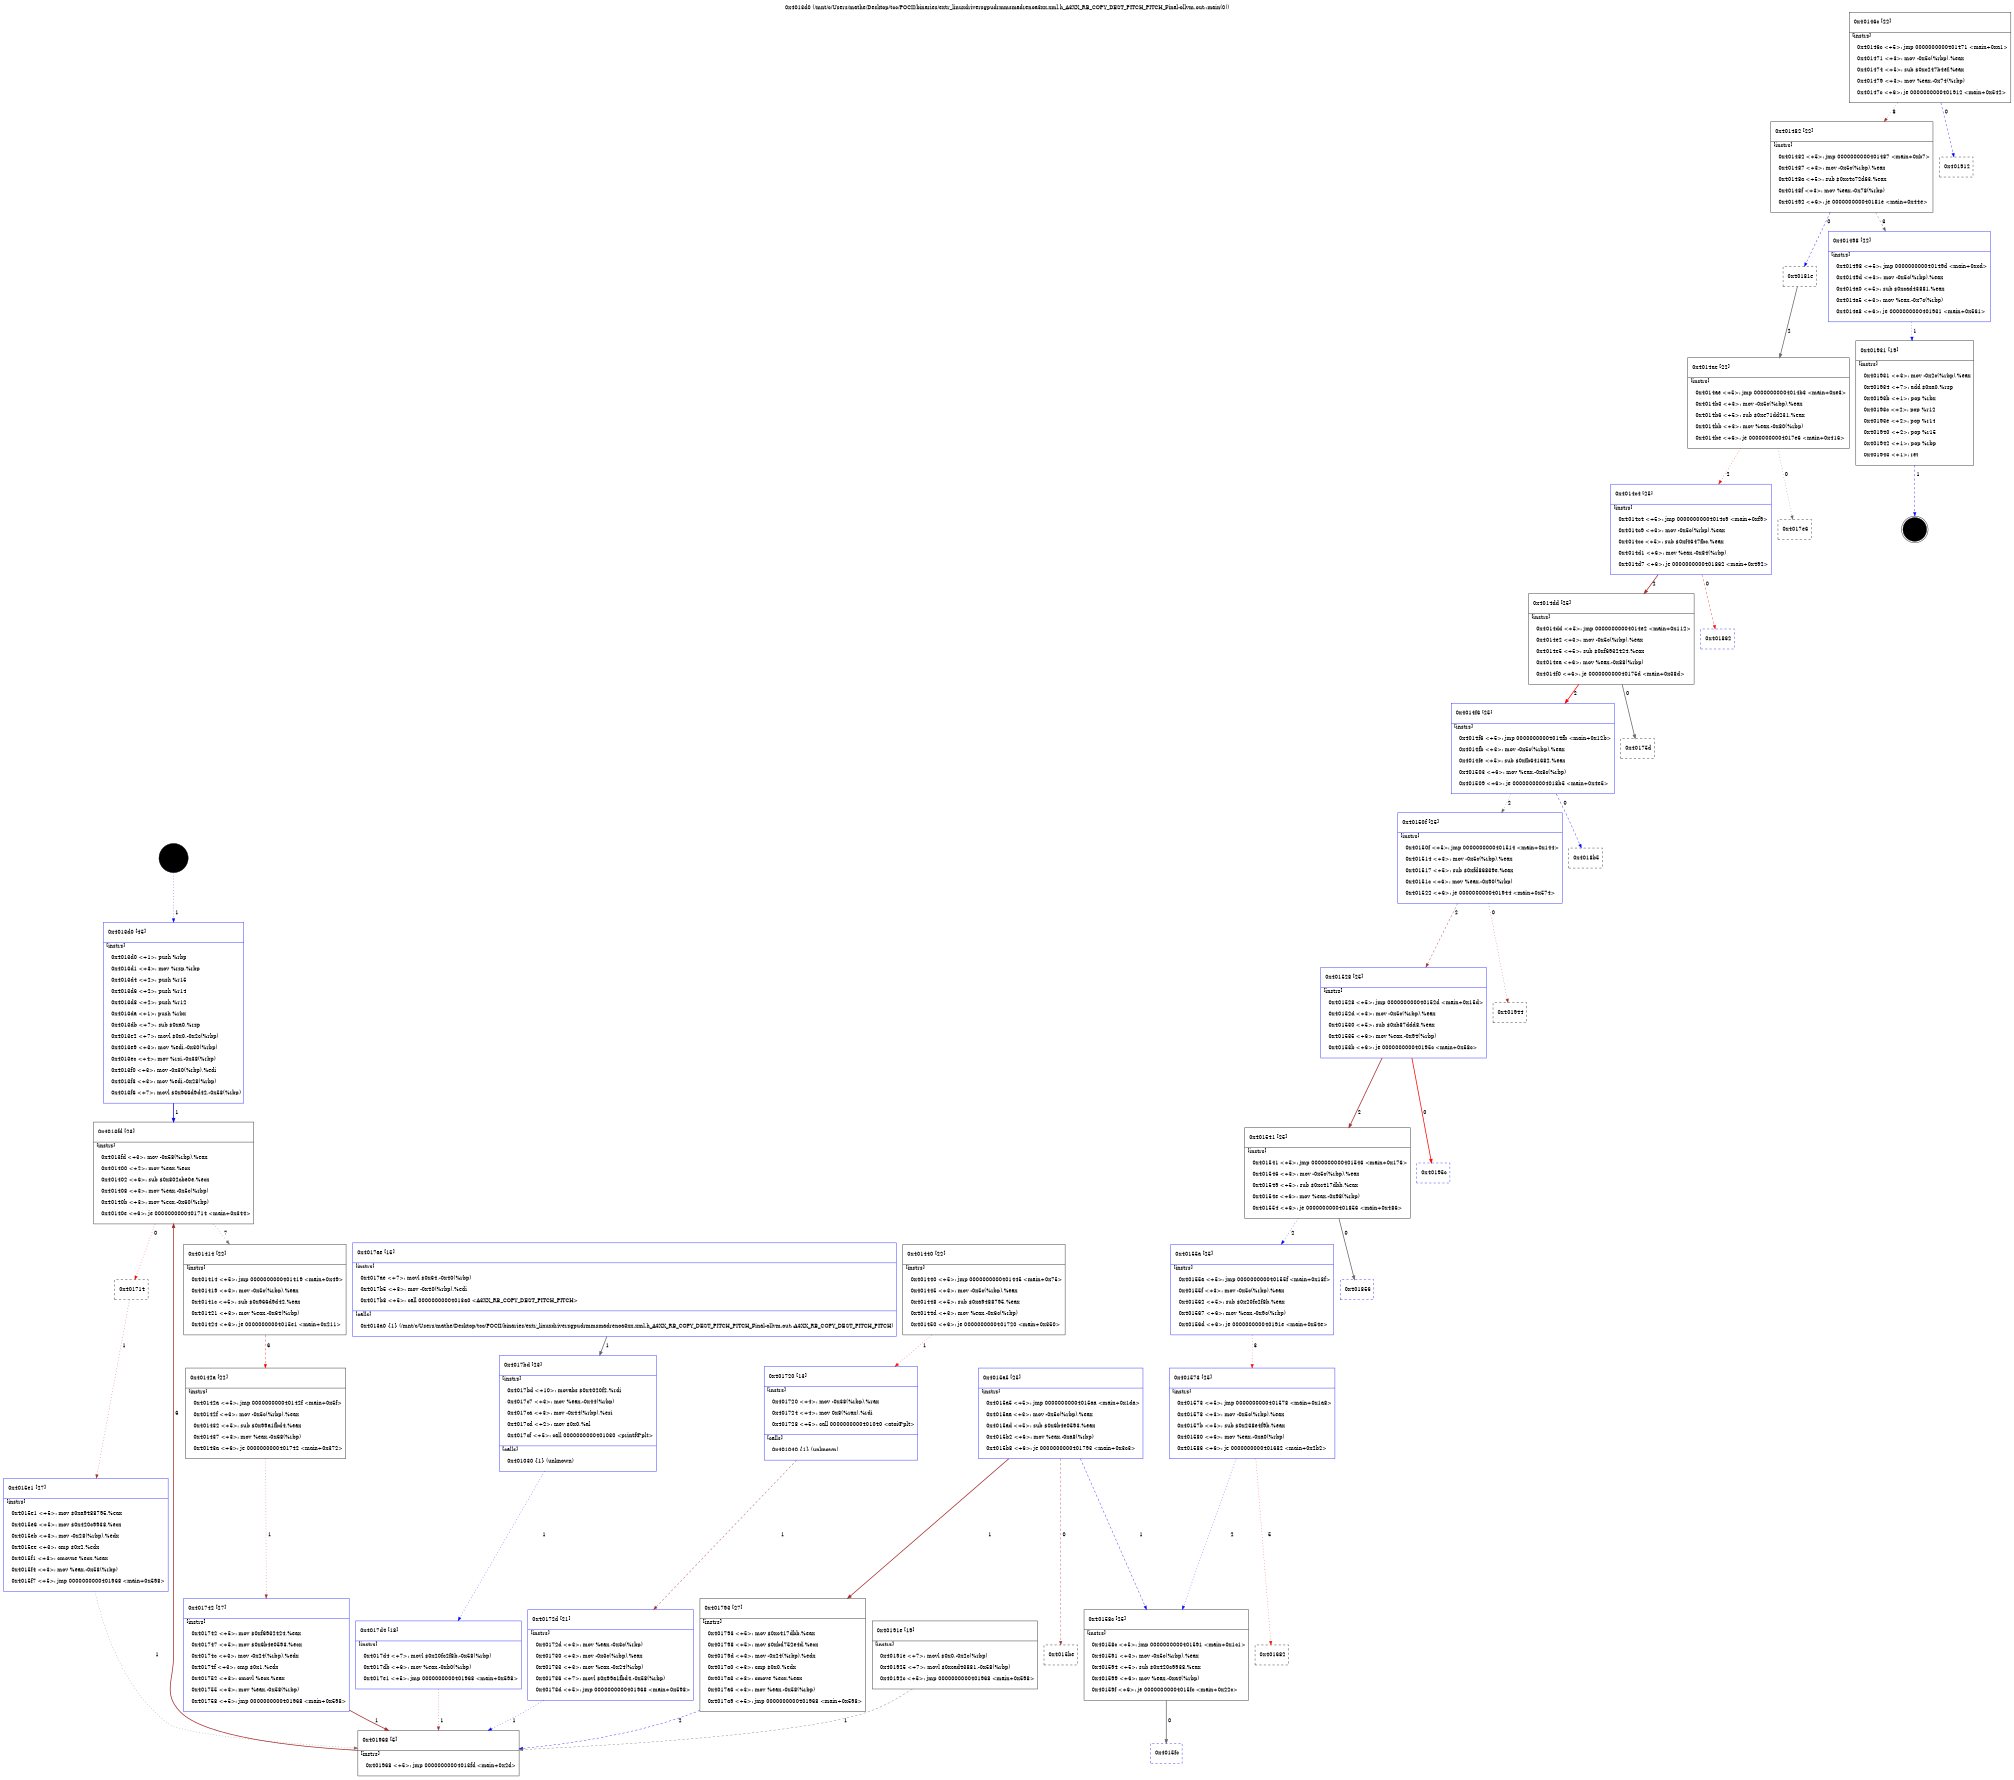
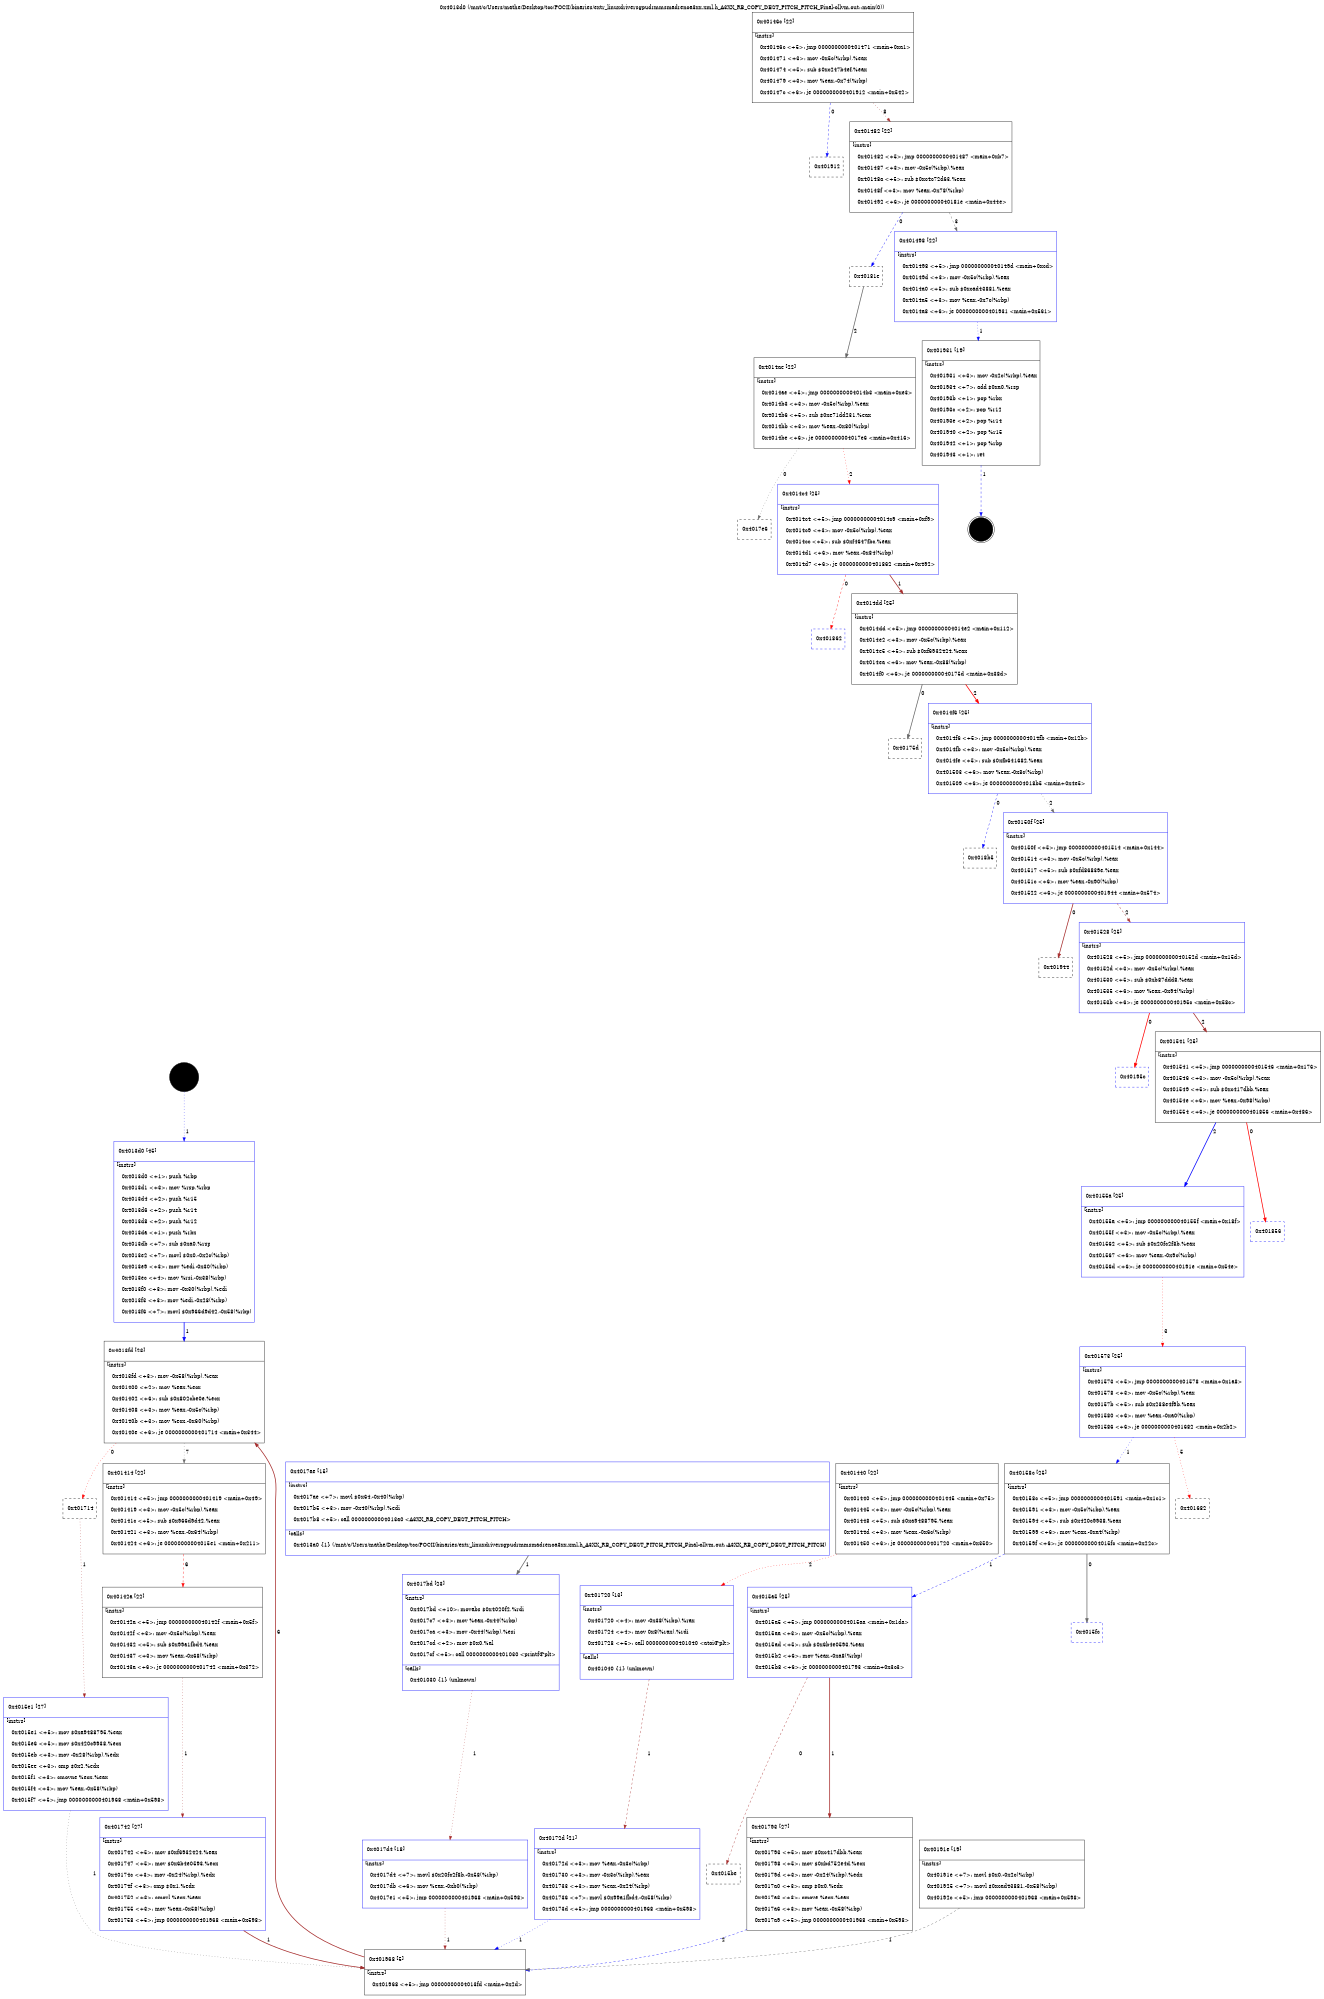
(1654, 584) -> (899, 584)
(1498, 951) -> (1066, 929)
(1291, 1230) -> (1201, 1153)
(1346, 1247) -> (1256, 1170)
(924, 1346) -> (810, 1565)
(1113, 1532) -> (960, 1575)
(1231, 1535) -> (1127, 1452)
(502, 1544) -> (461, 1763)
